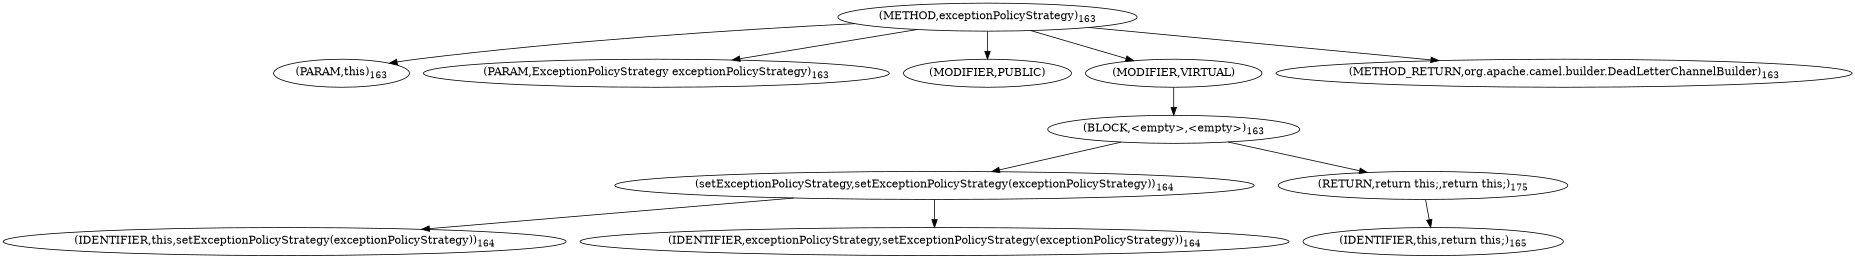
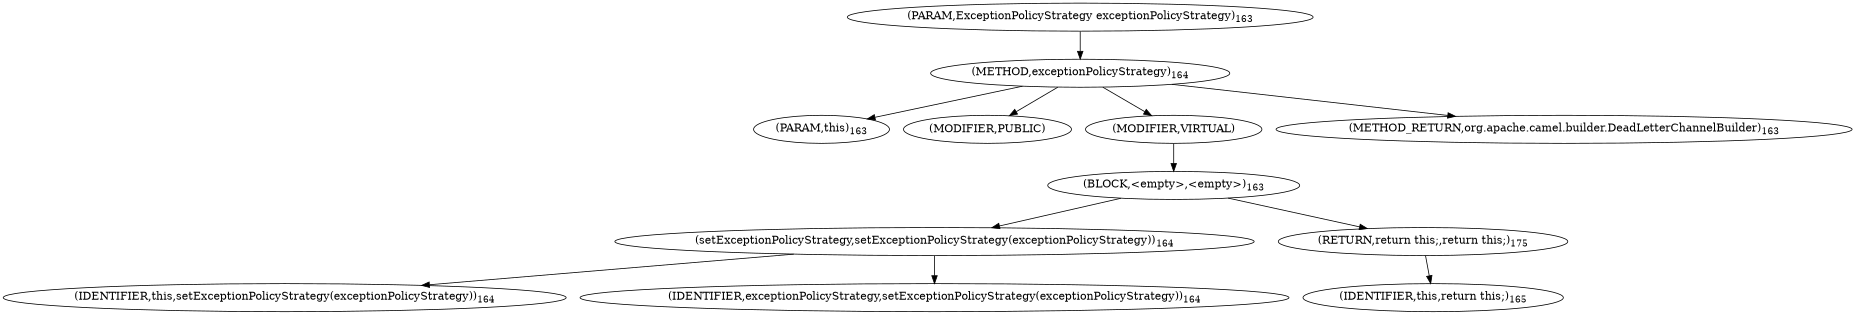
(1087, 16) -> (1180, 72)
(829, 44) -> (1080, 41)
